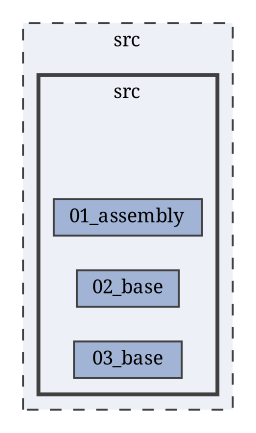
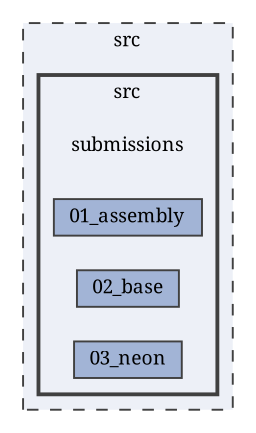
none -> (128, 146)
(128, 360) -> (128, 360)
